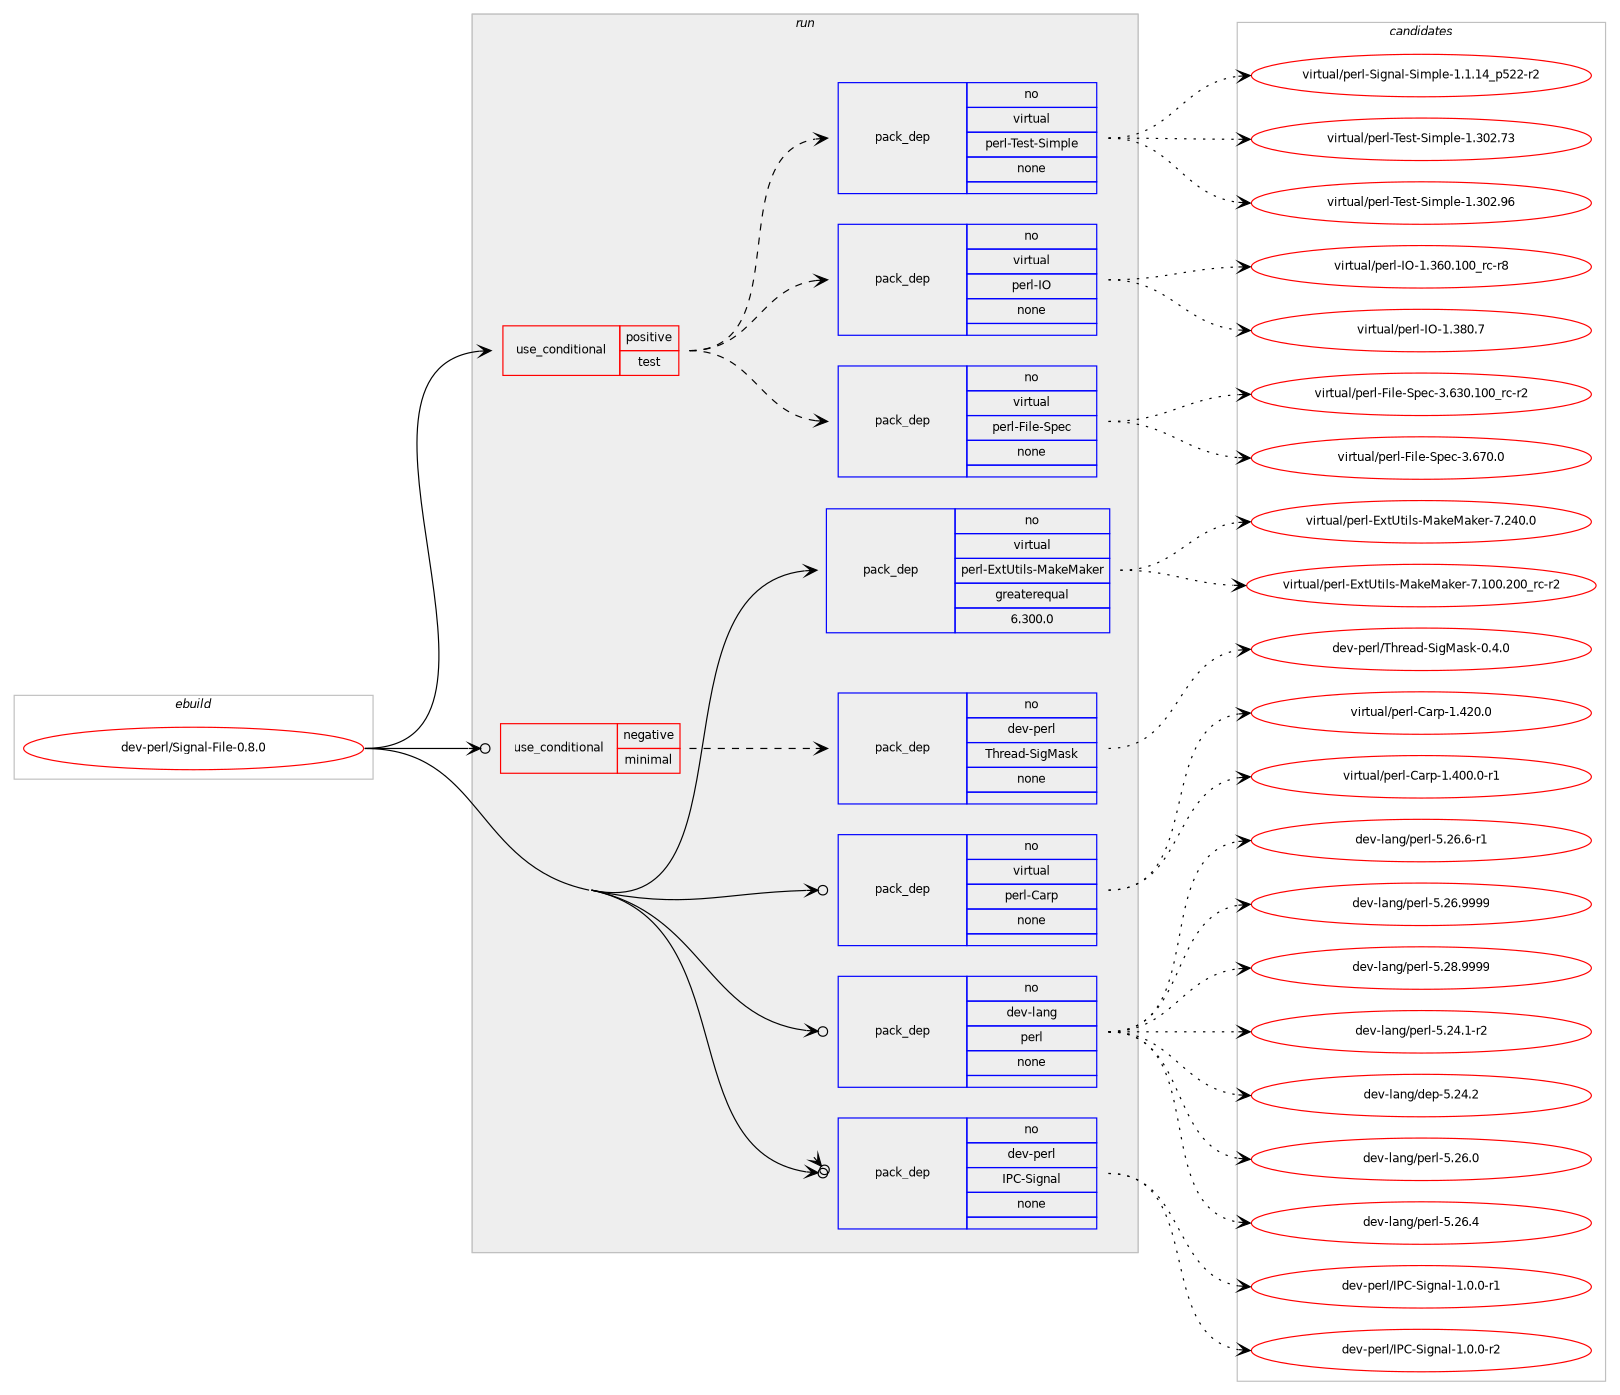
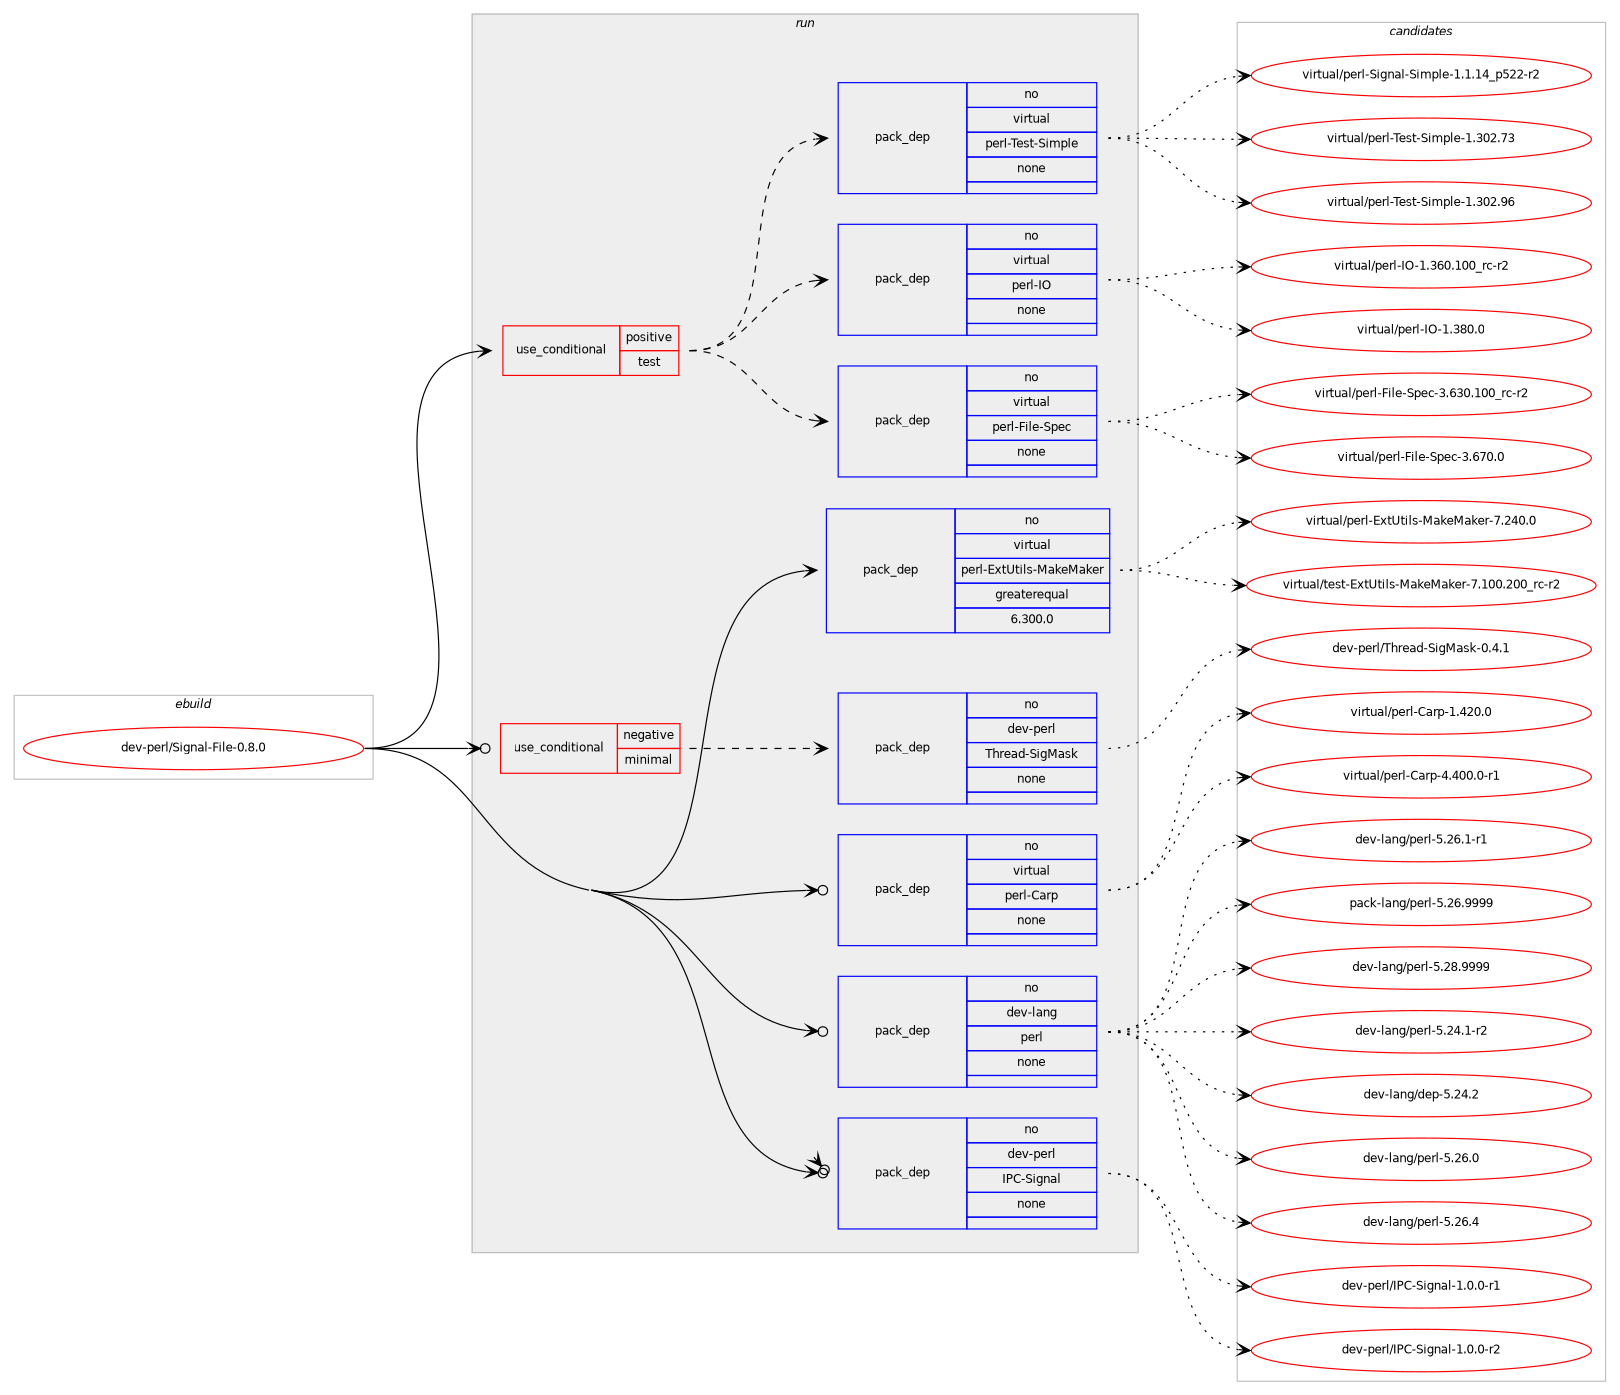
(1421, 267) -> (1421, 267)
(1421, 331) -> (1421, 331)
(1421, 586) -> (1421, 586)
(1421, 649) -> (1421, 649)
(1421, 777) -> (1421, 777)
(1421, 841) -> (1421, 841)
(1421, 904) -> (1421, 904)
